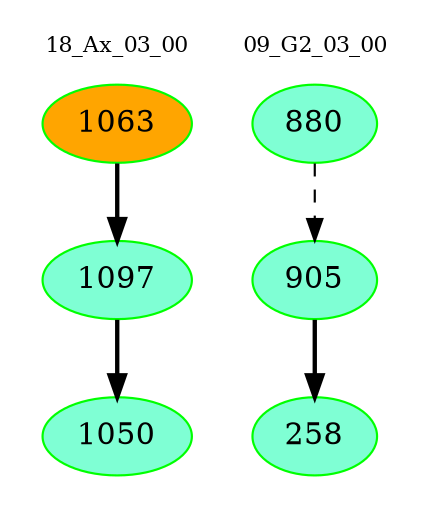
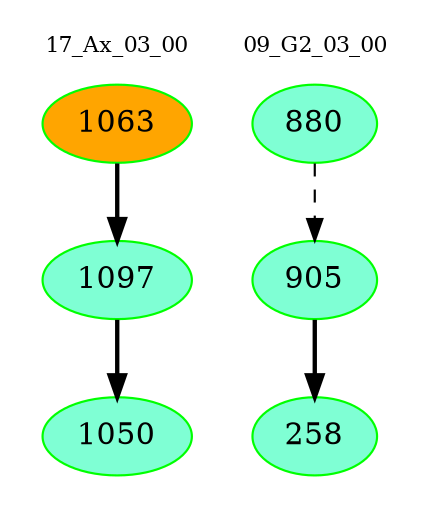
(117, 47) -> (117, 47)
